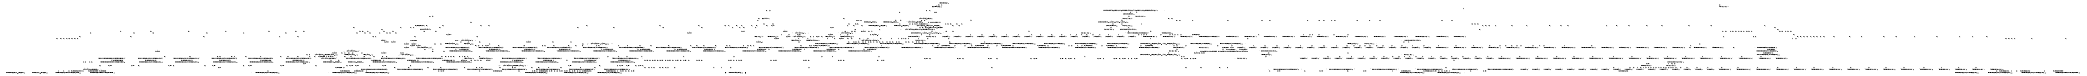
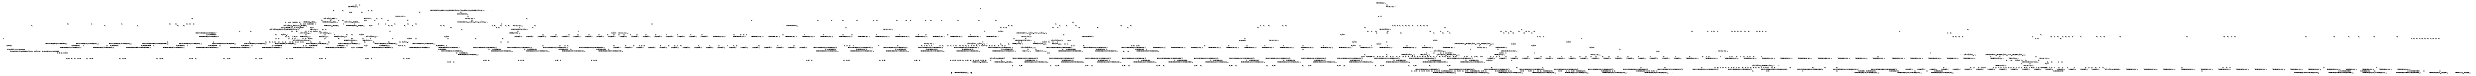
none -> (669, 4)
none -> (755, 4)
(420, 26) -> (1076, 26)
(782, 35) -> (308, 31)
(693, 39) -> (639, 73)
(1122, 45) -> (436, 49)
none -> (240, 48)
none -> (303, 48)
(1767, 49) -> (274, 46)
(158, 51) -> (1658, 51)
none -> (502, 51)
none -> (1027, 51)
none -> (1041, 51)
none -> (468, 55)
